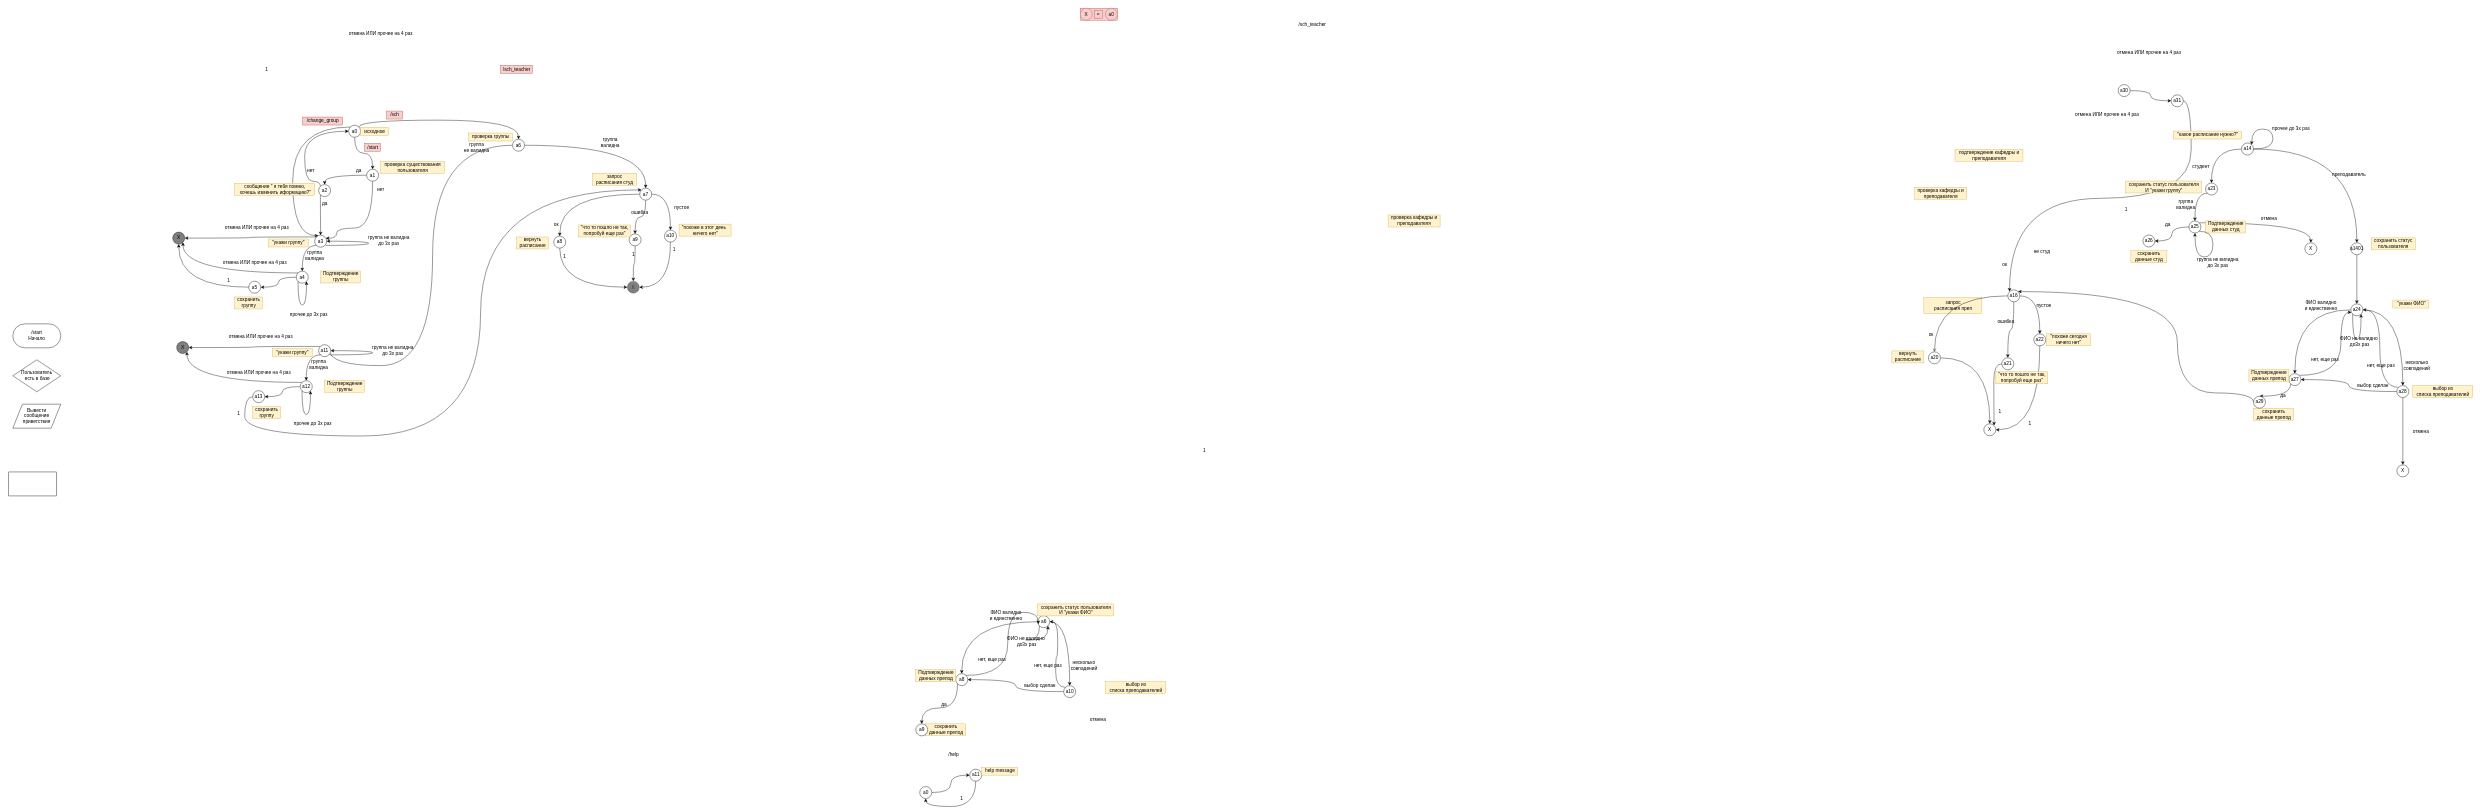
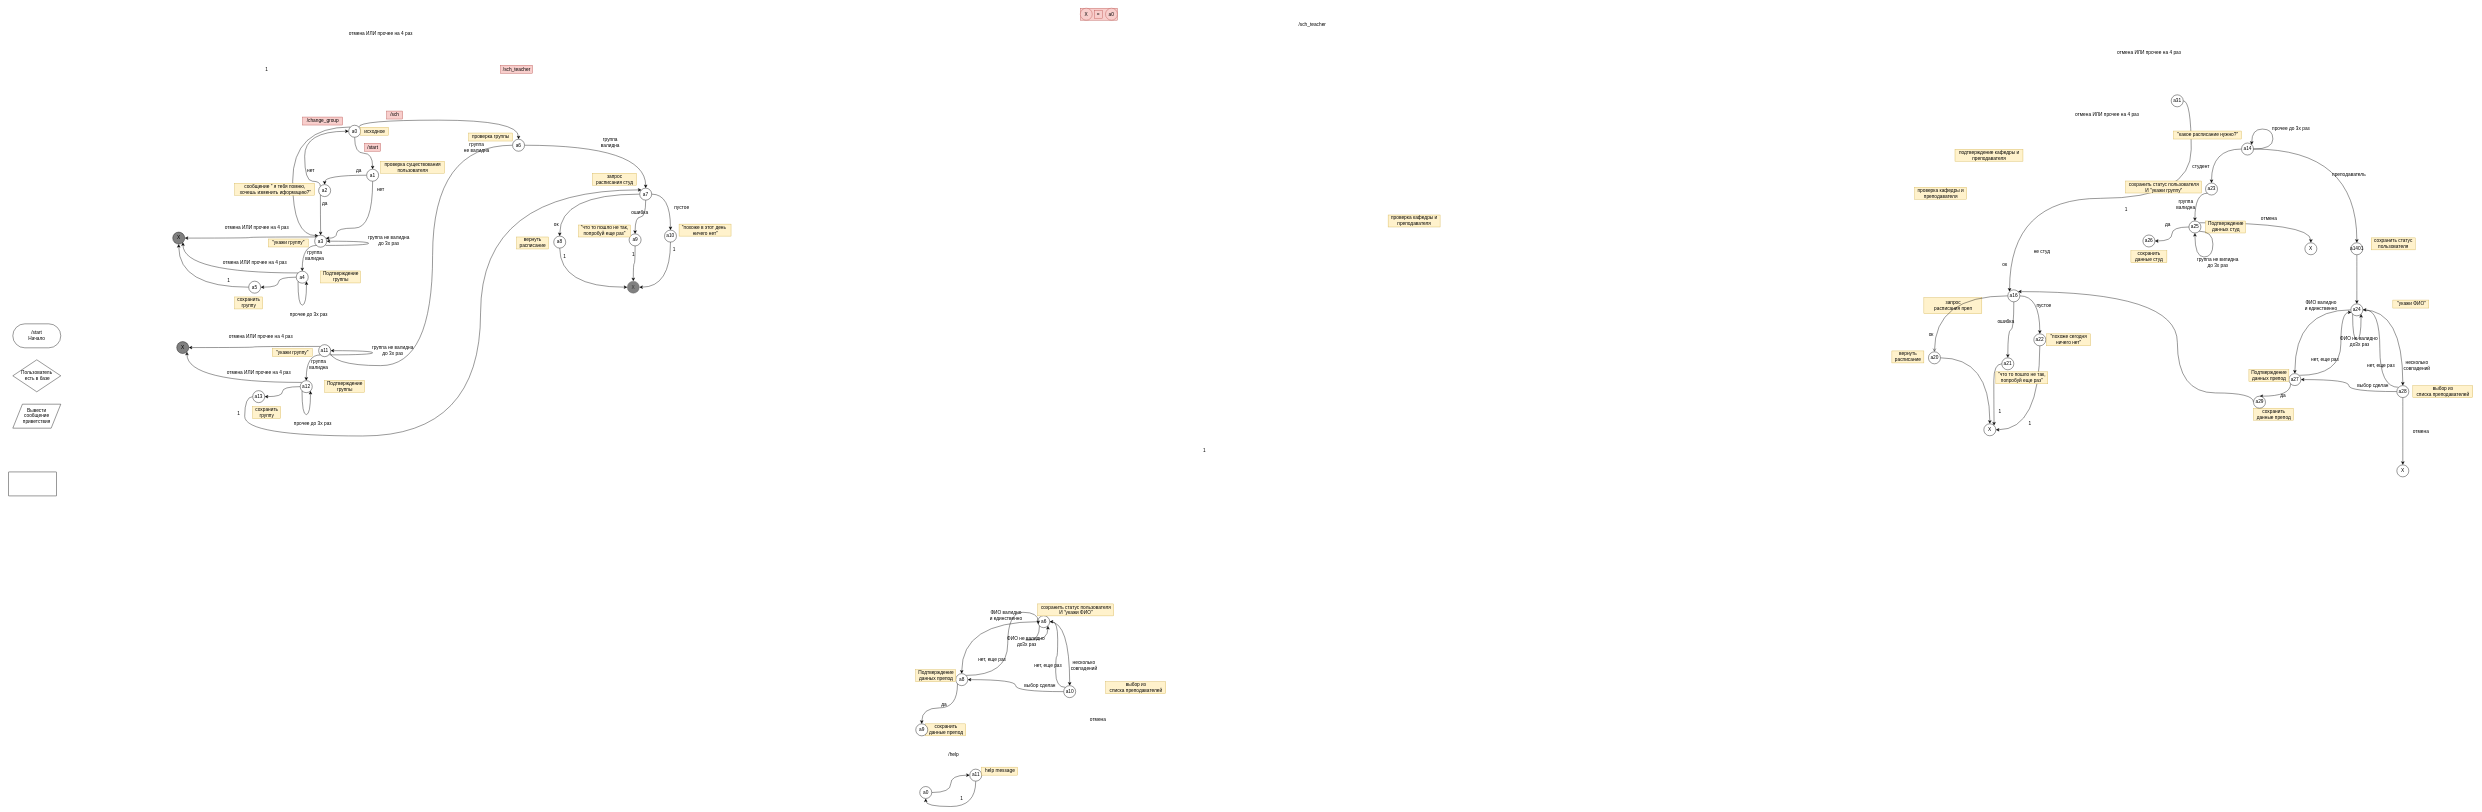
(2125, 91) -> none
(2167, 101) -> none
